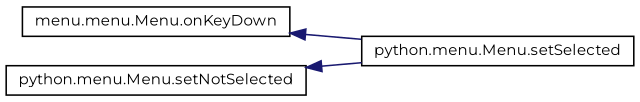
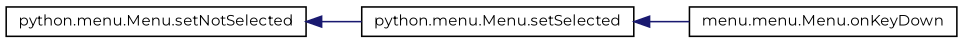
(333, 37) -> (670, 22)
